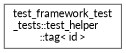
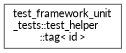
(63, 26) -> (63, 26)
